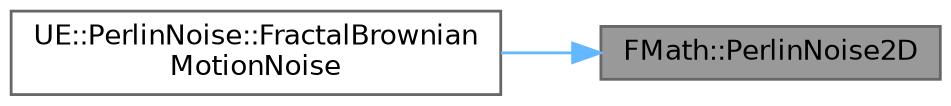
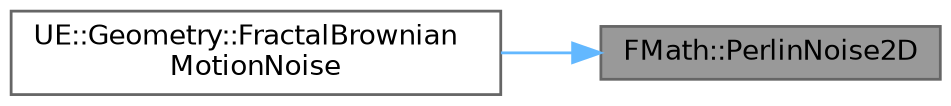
(256, 53) -> (256, 53)
